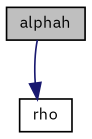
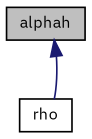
(35, 61) -> (57, 78)
